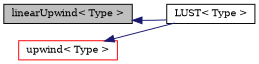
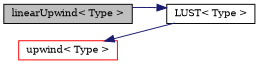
(154, 20) -> (145, 7)
